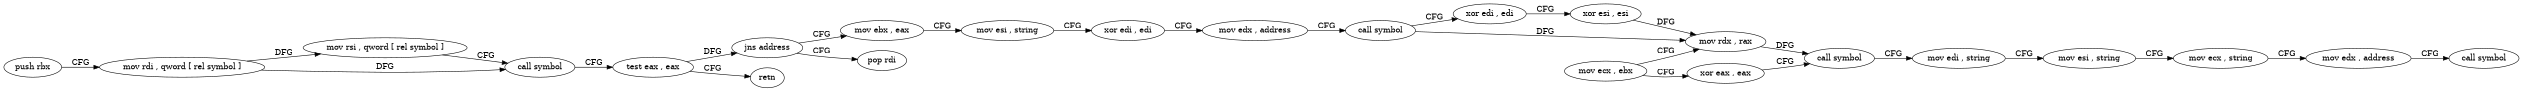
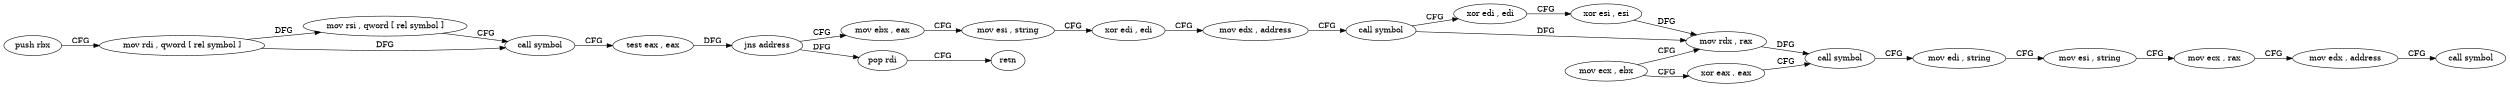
(822, 51) -> (822, 48)
(2221, 58) -> (2214, 58)
(717, 74) -> (946, 61)
